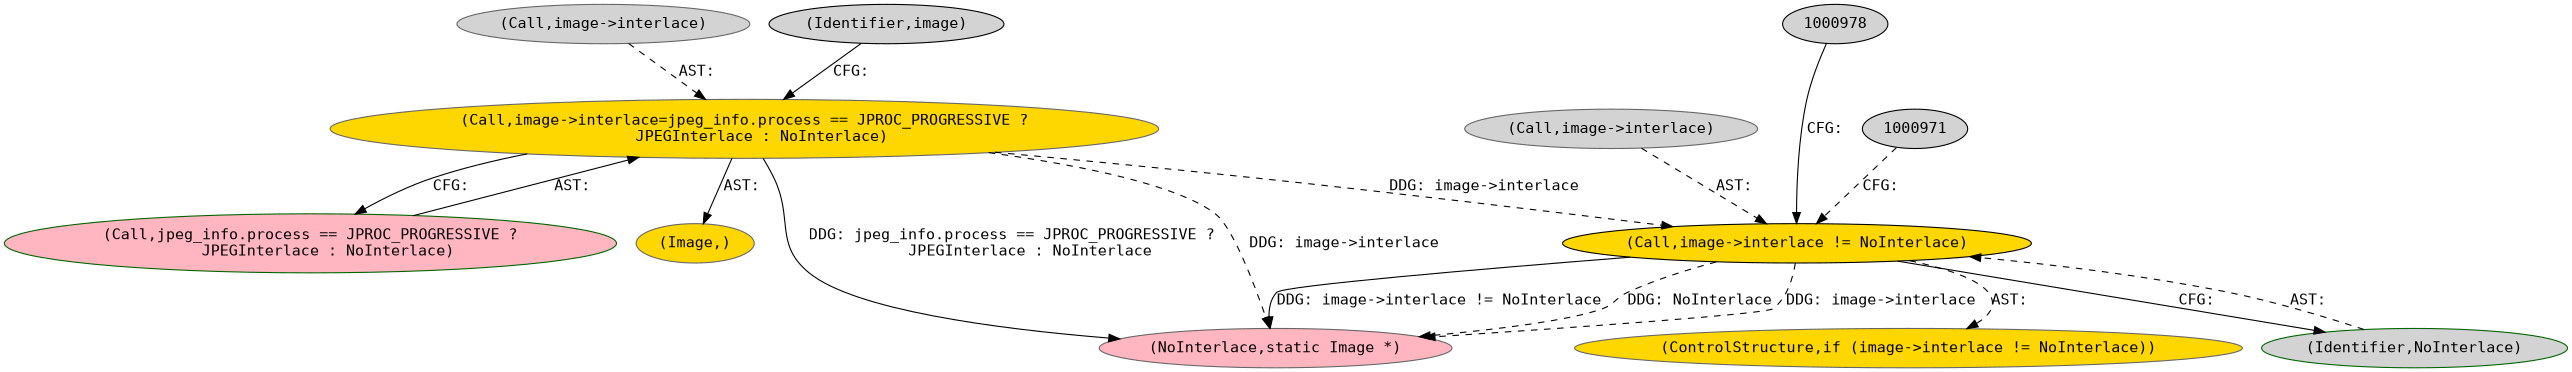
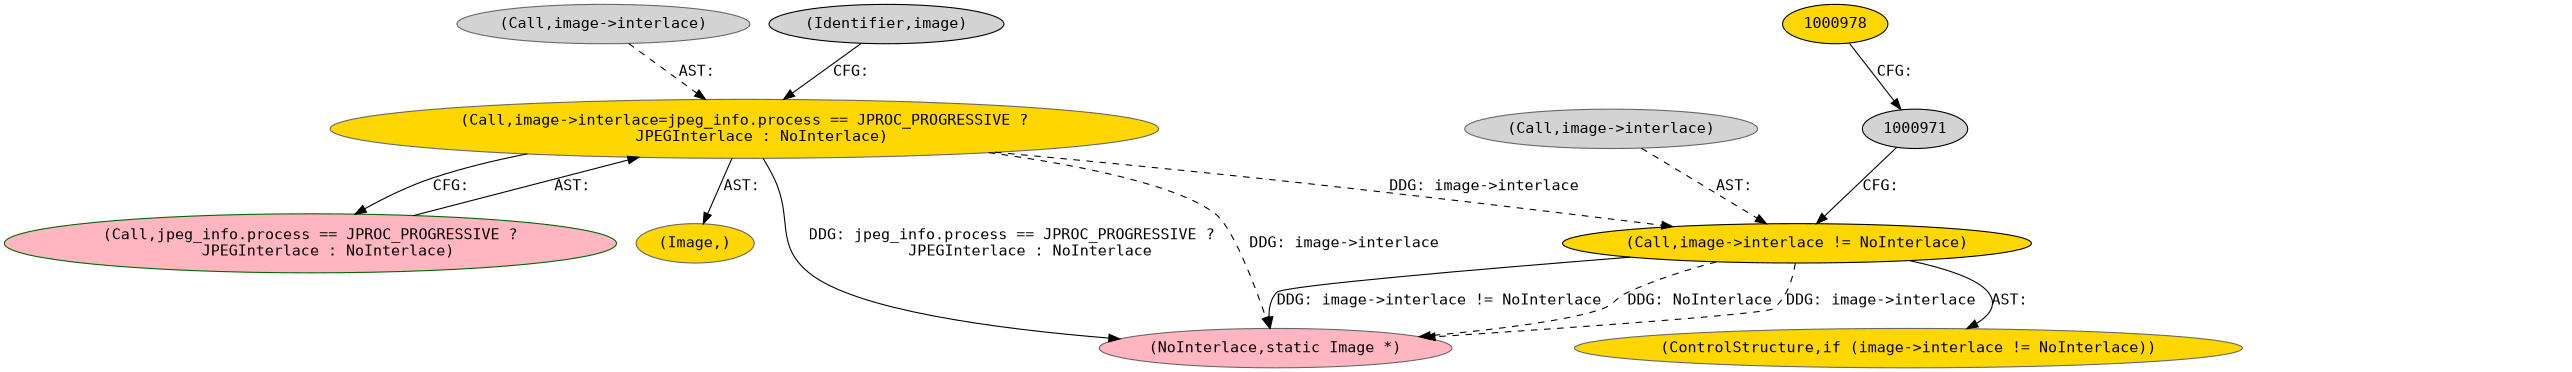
(1835, 24) -> (1835, 24)
(1802, 126) -> (1872, 72)
(1861, 182) -> (1861, 182)
(1972, 280) -> (1969, 279)
(2415, 348) -> none
